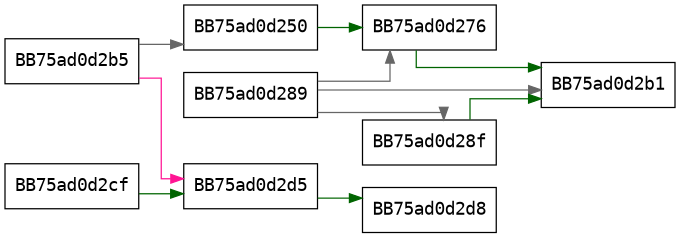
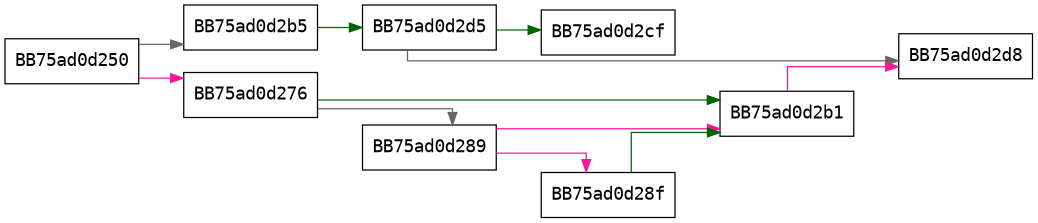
(334, 28) -> (155, 78)
(155, 44) -> (155, 44)
none -> (825, 67)
(363, 81) -> (387, 109)
(423, 90) -> (602, 129)
(381, 112) -> (545, 153)
(161, 122) -> (334, 28)
(155, 194) -> (512, 30)
(334, 198) -> (641, 61)
